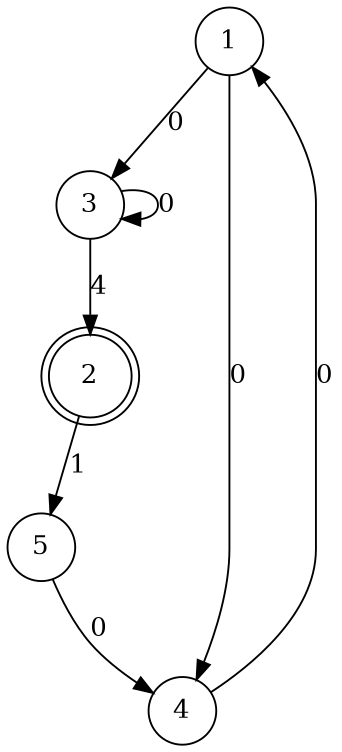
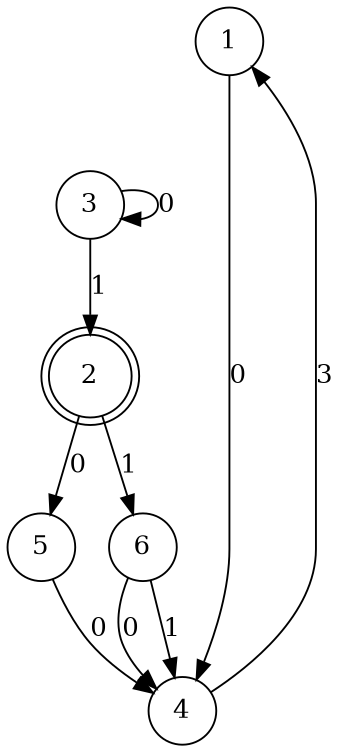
(166, 116) -> none
(100, 287) -> (100, 287)
(325, 376) -> (325, 376)
(79, 465) -> (79, 465)
none -> (143, 547)
